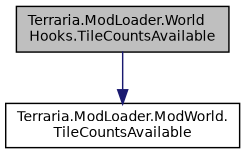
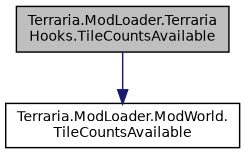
(123, 29) -> (123, 29)
